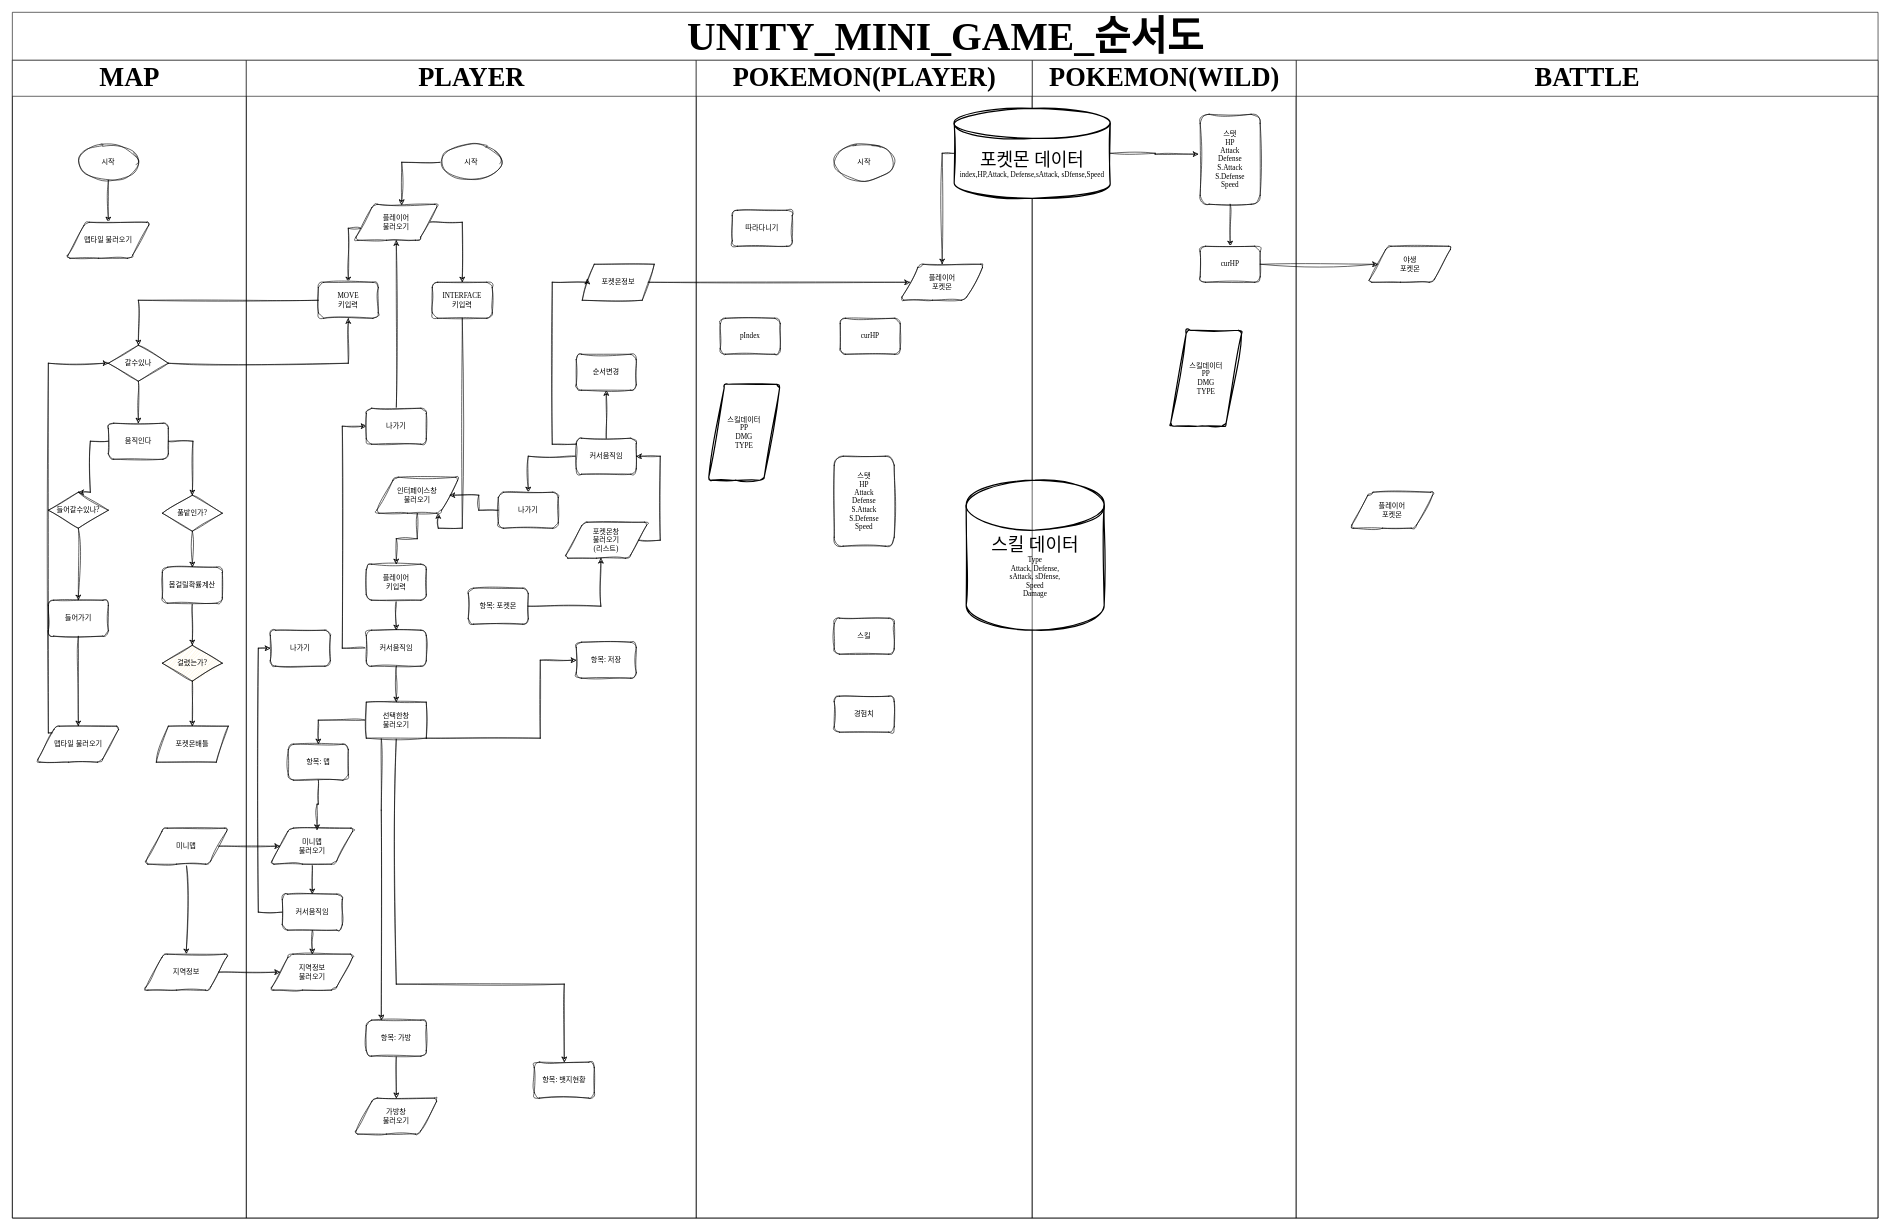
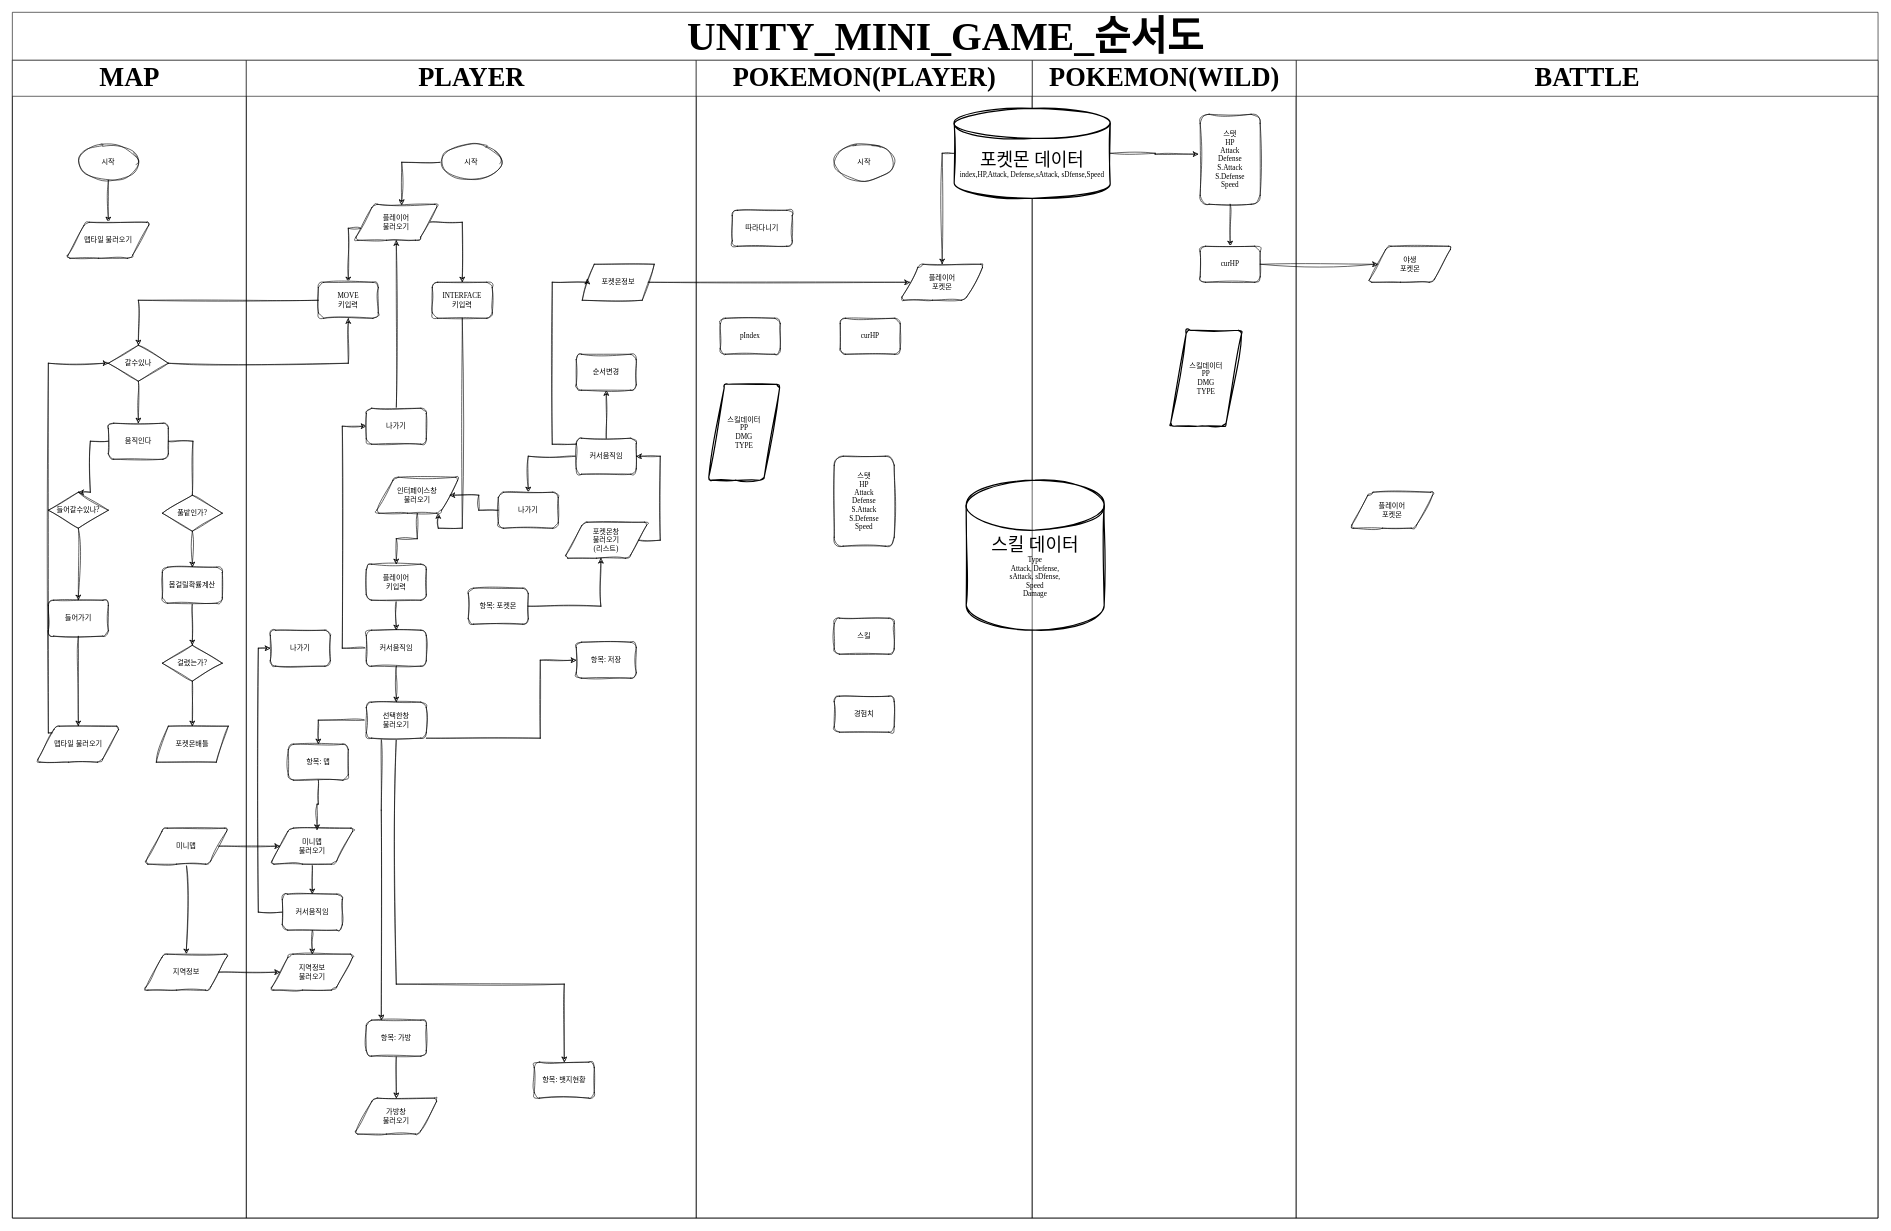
(192, 489) -> (192, 491)
(192, 663) -> (192, 663)
(396, 720) -> (396, 720)
